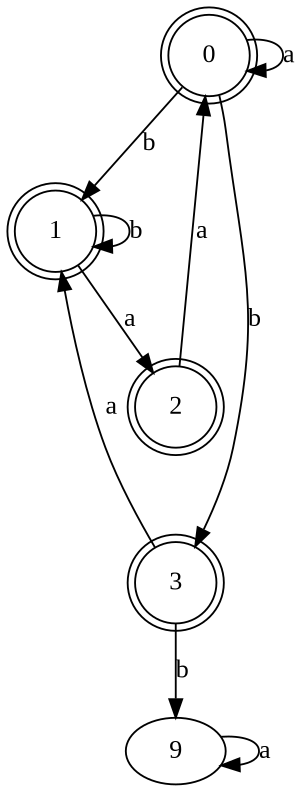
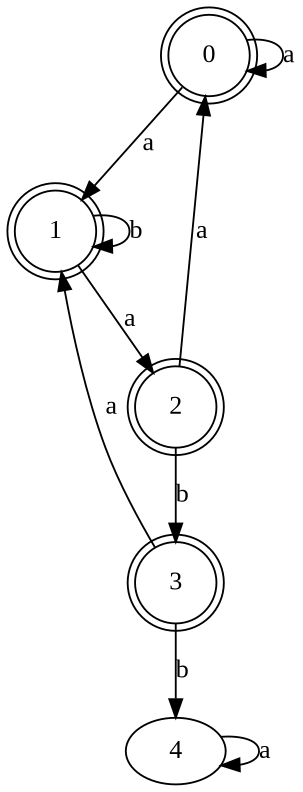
(149, 143) -> (149, 143)
(248, 314) -> (176, 485)
(176, 751) -> (176, 751)
